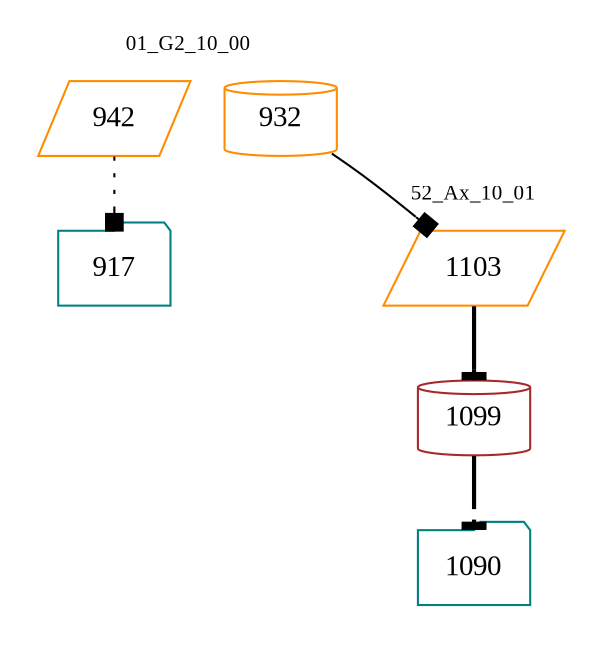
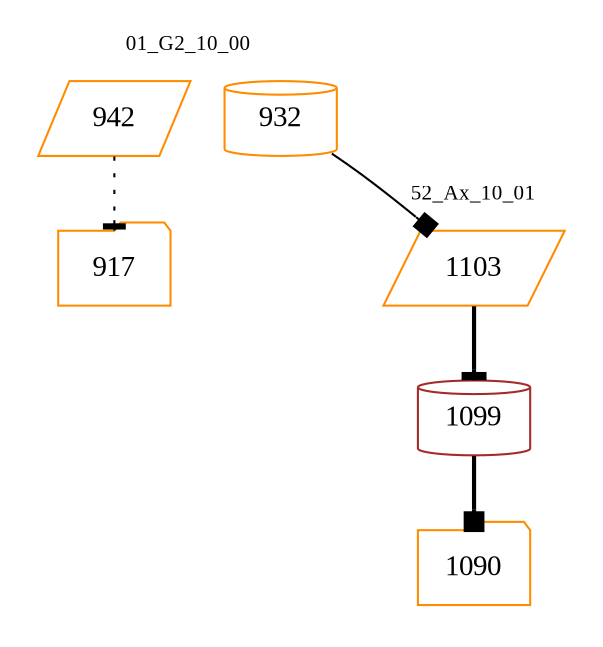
(114, 188) -> (114, 188)
(114, 268) -> (114, 268)
(474, 483) -> (474, 483)
(474, 568) -> (474, 568)
